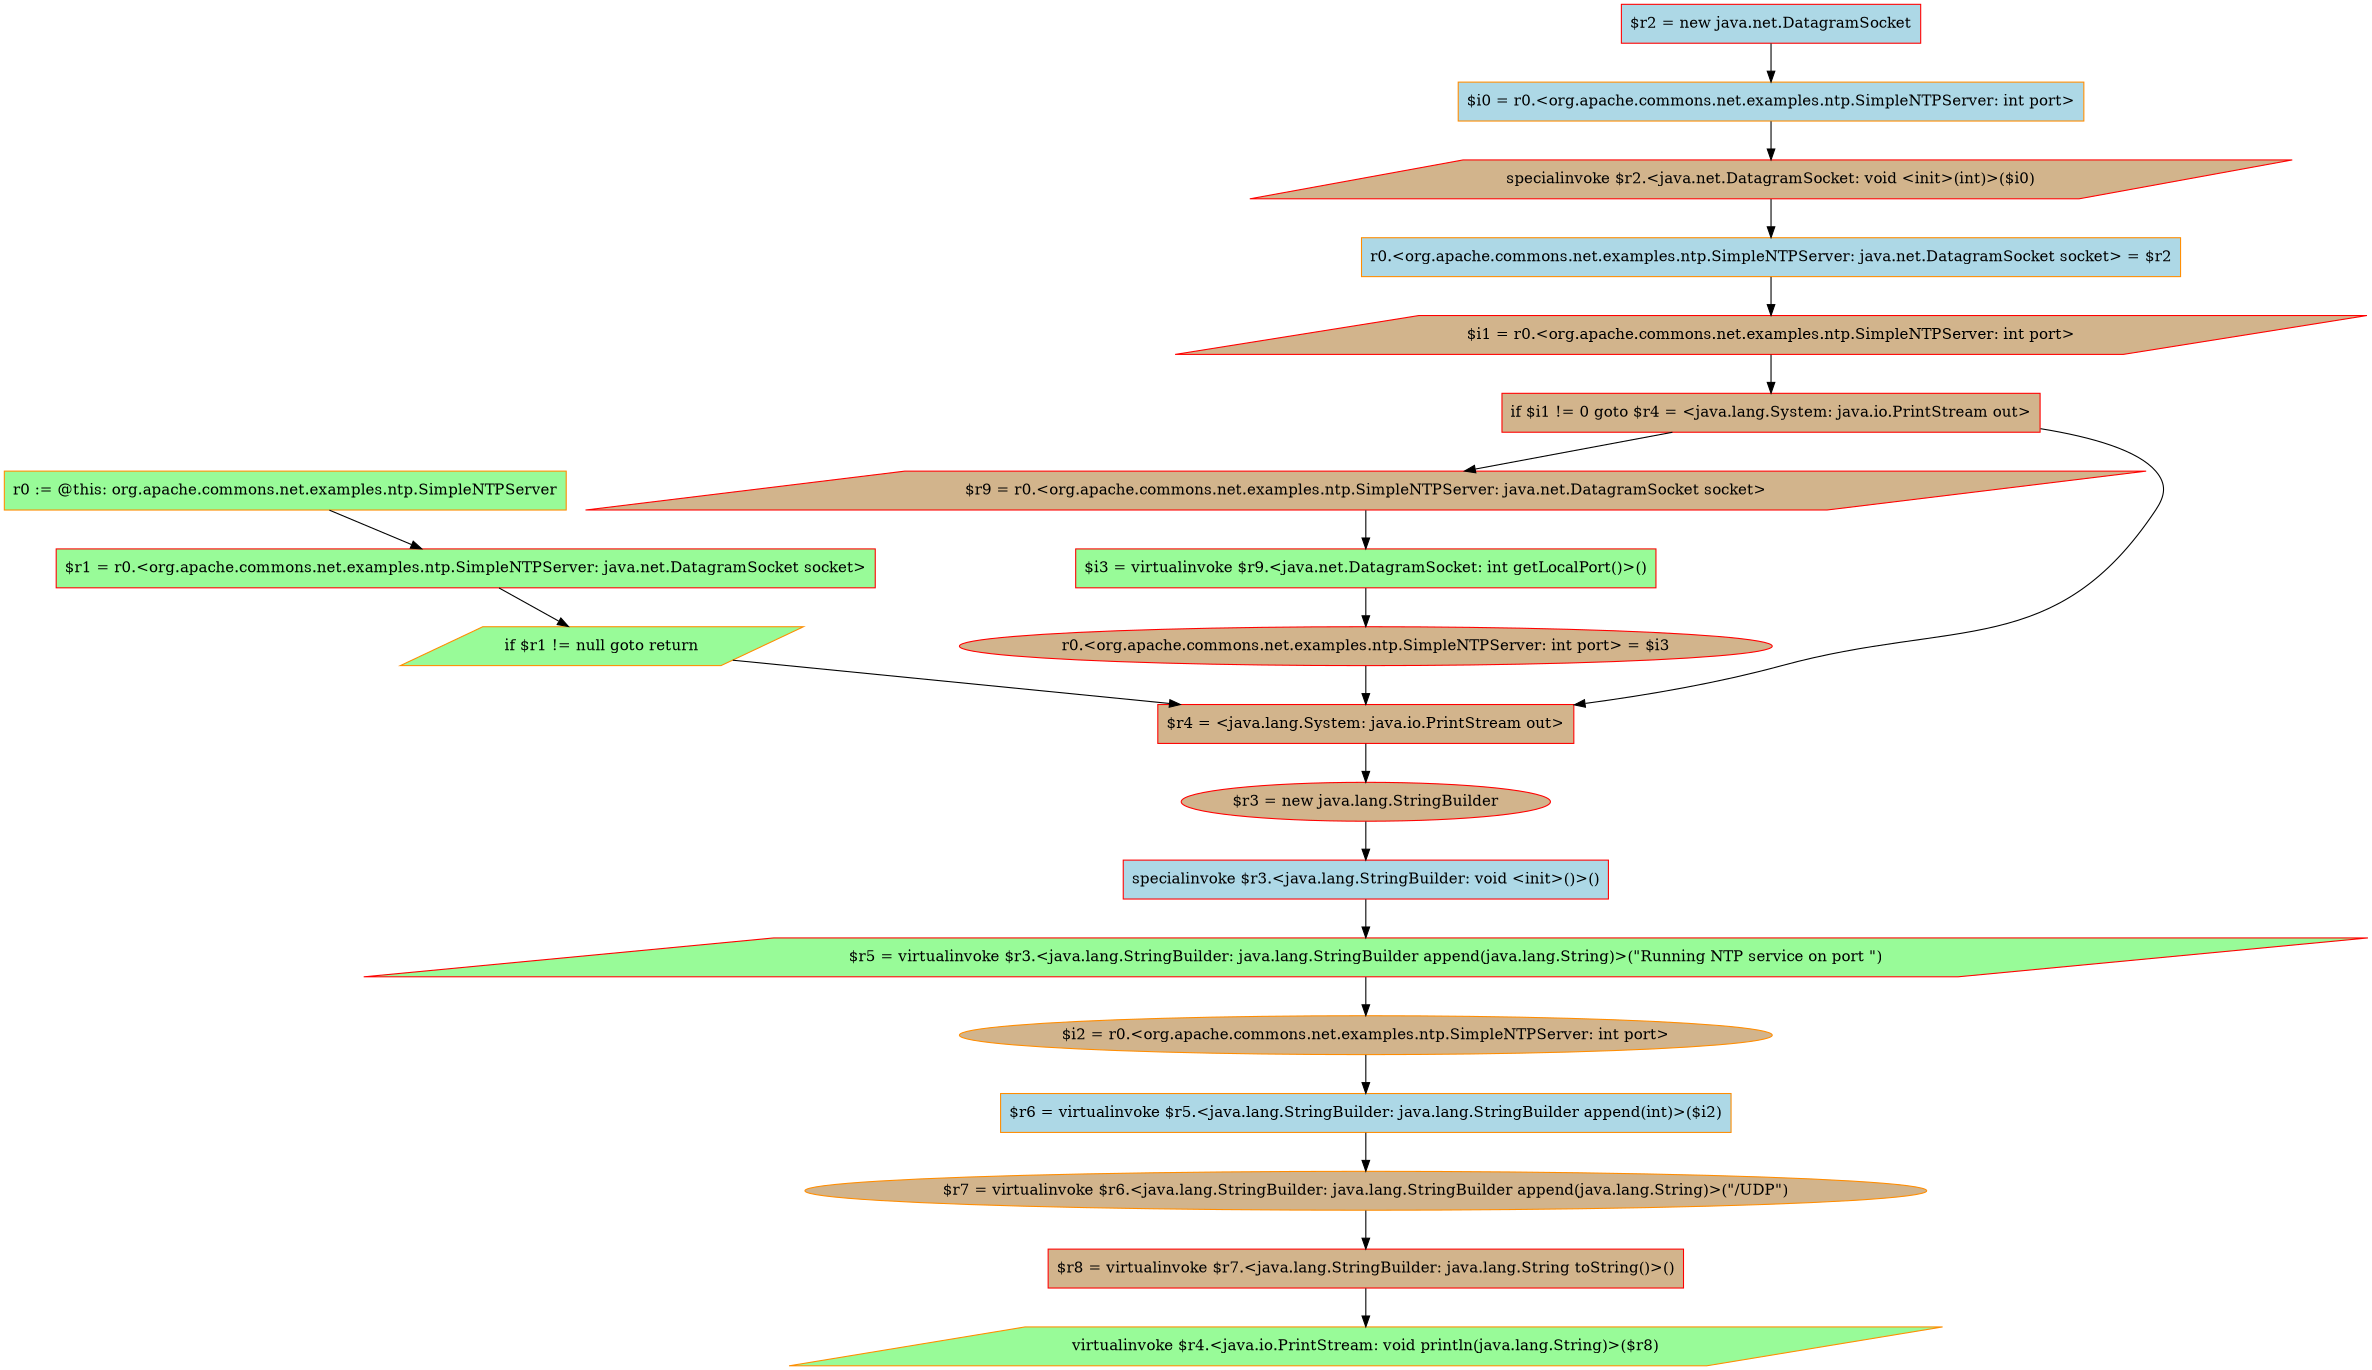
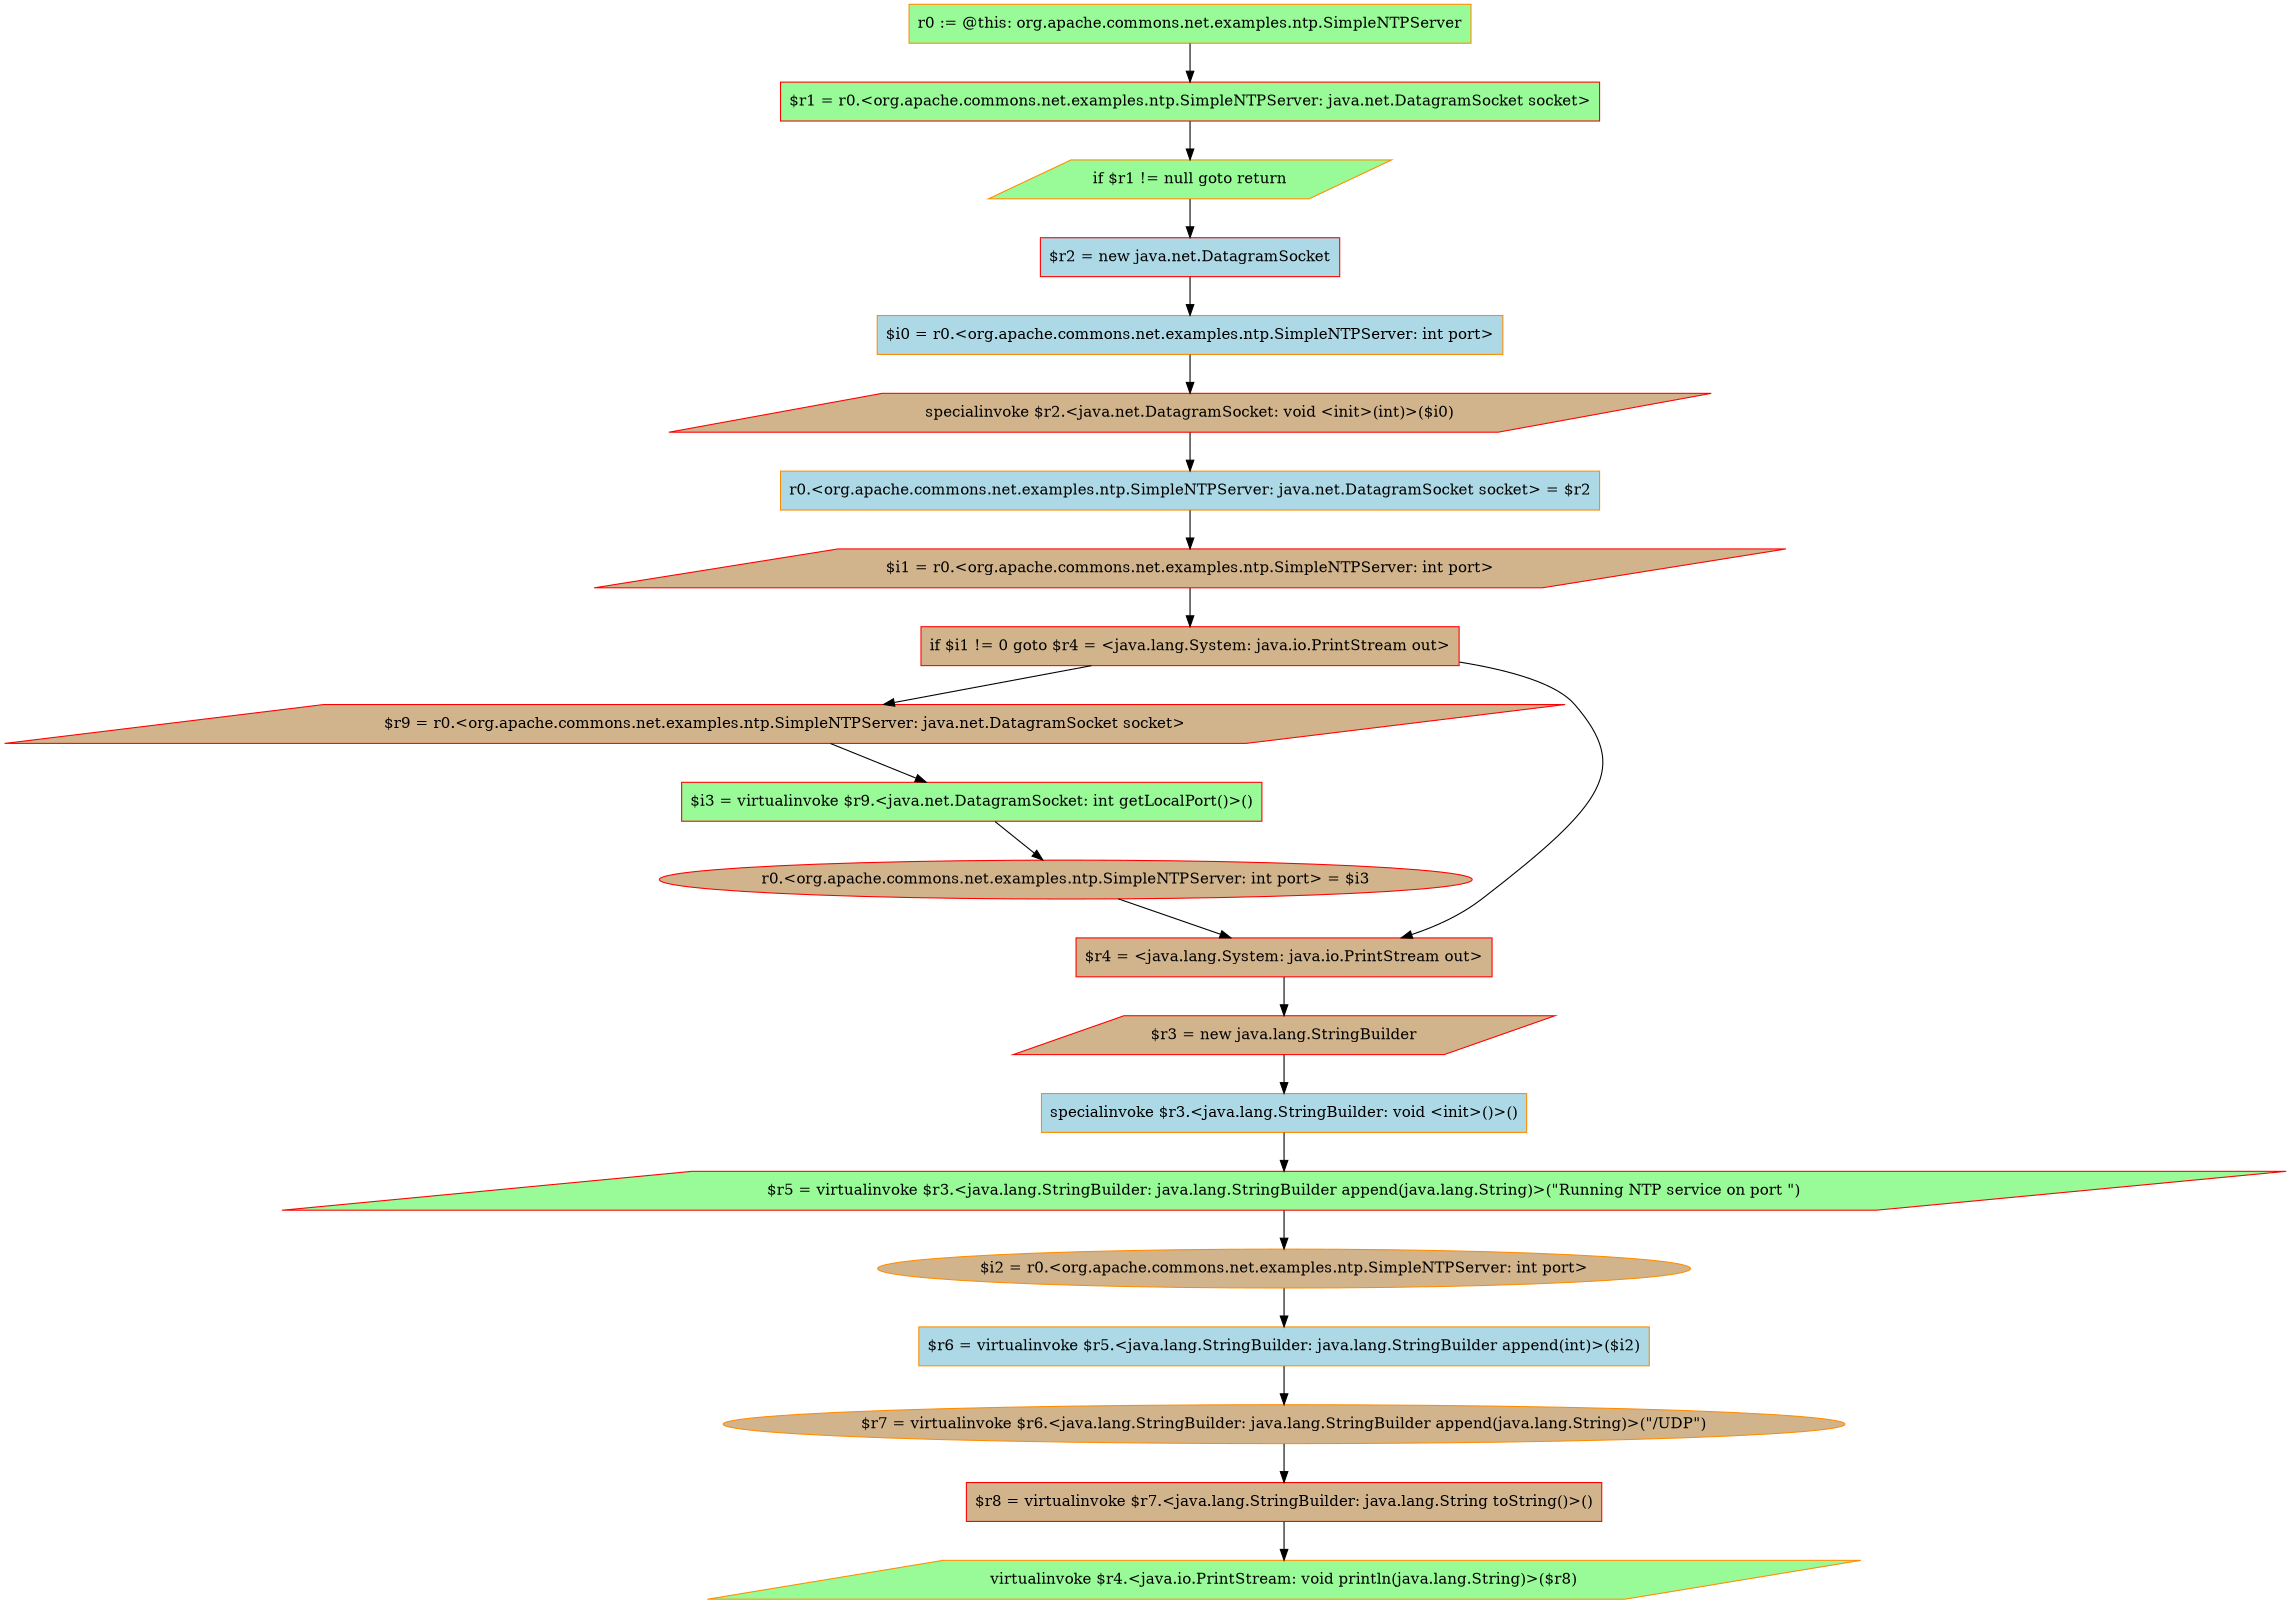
(951, 682) -> (1190, 213)
(1366, 802) -> (1284, 1035)
(1366, 880) -> (1284, 1113)
